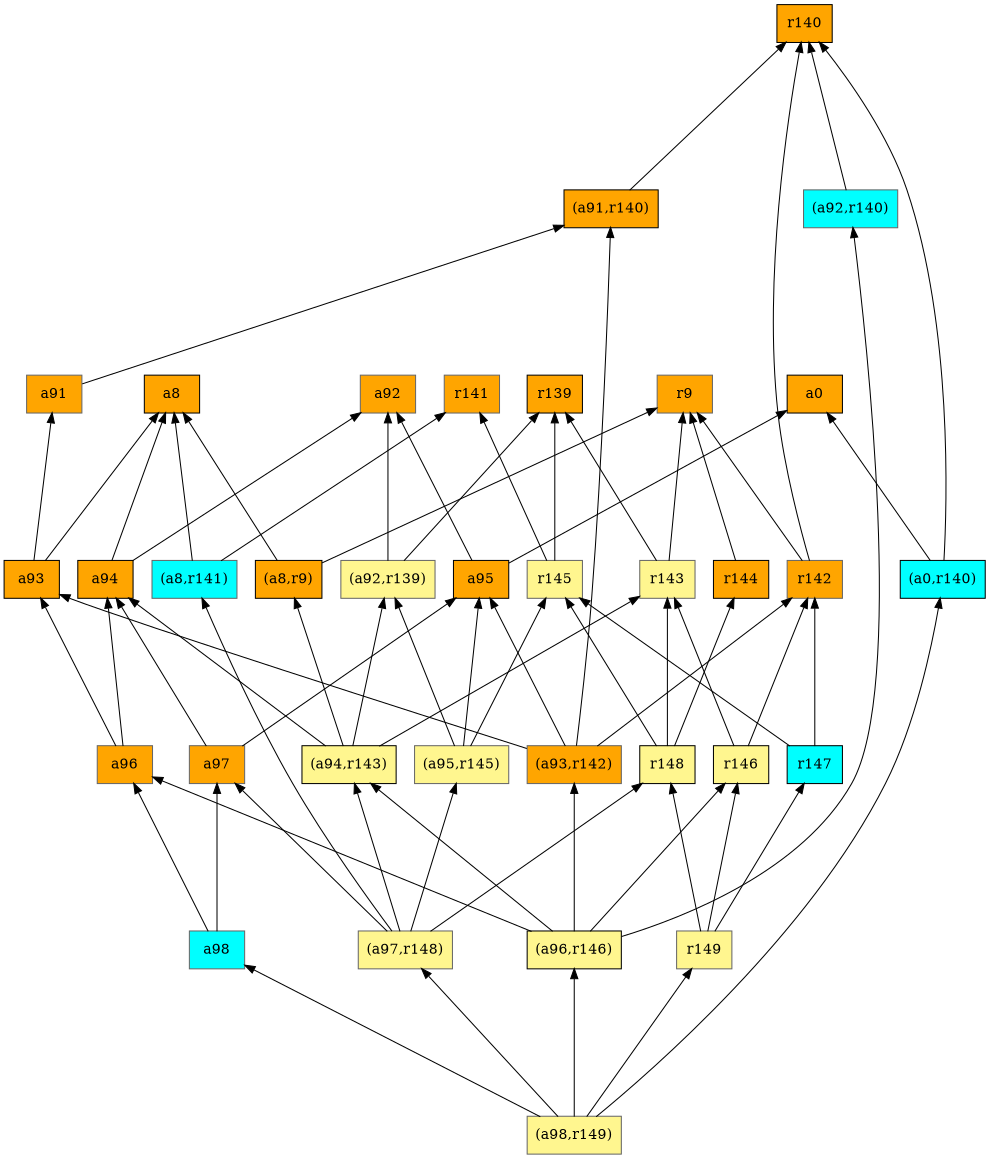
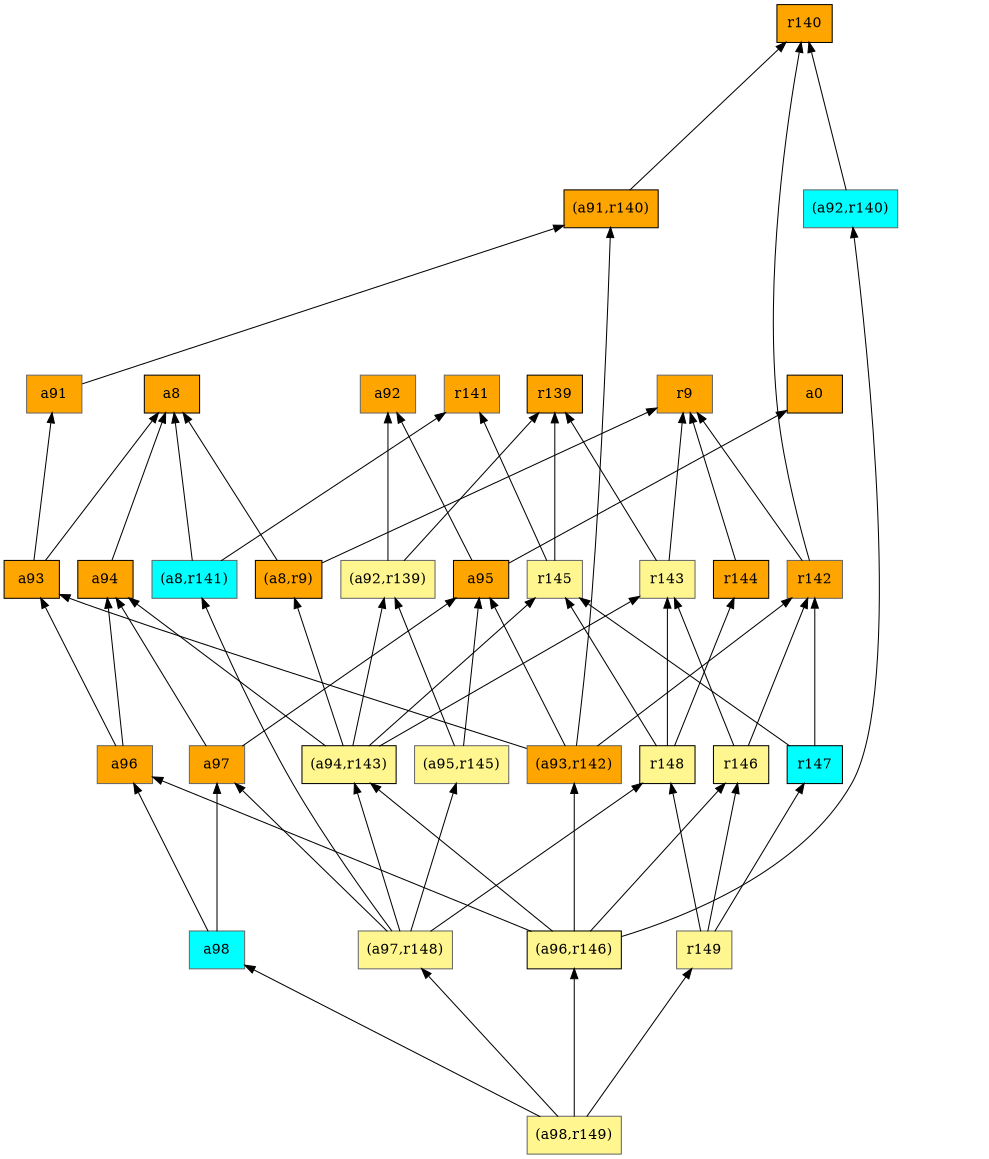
(242, 490) -> none
(943, 579) -> none
(502, 684) -> (448, 675)
